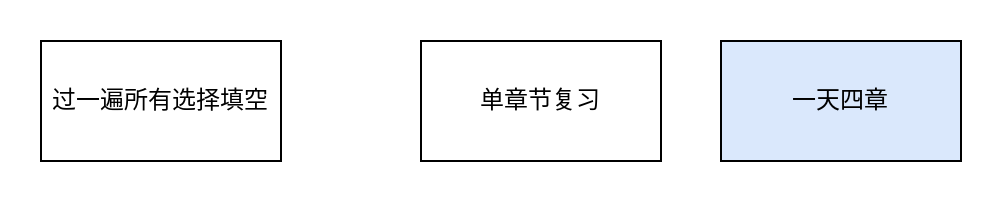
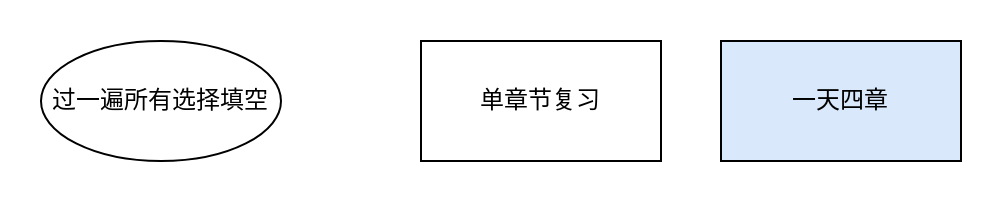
(161, 101) -> (161, 101)
